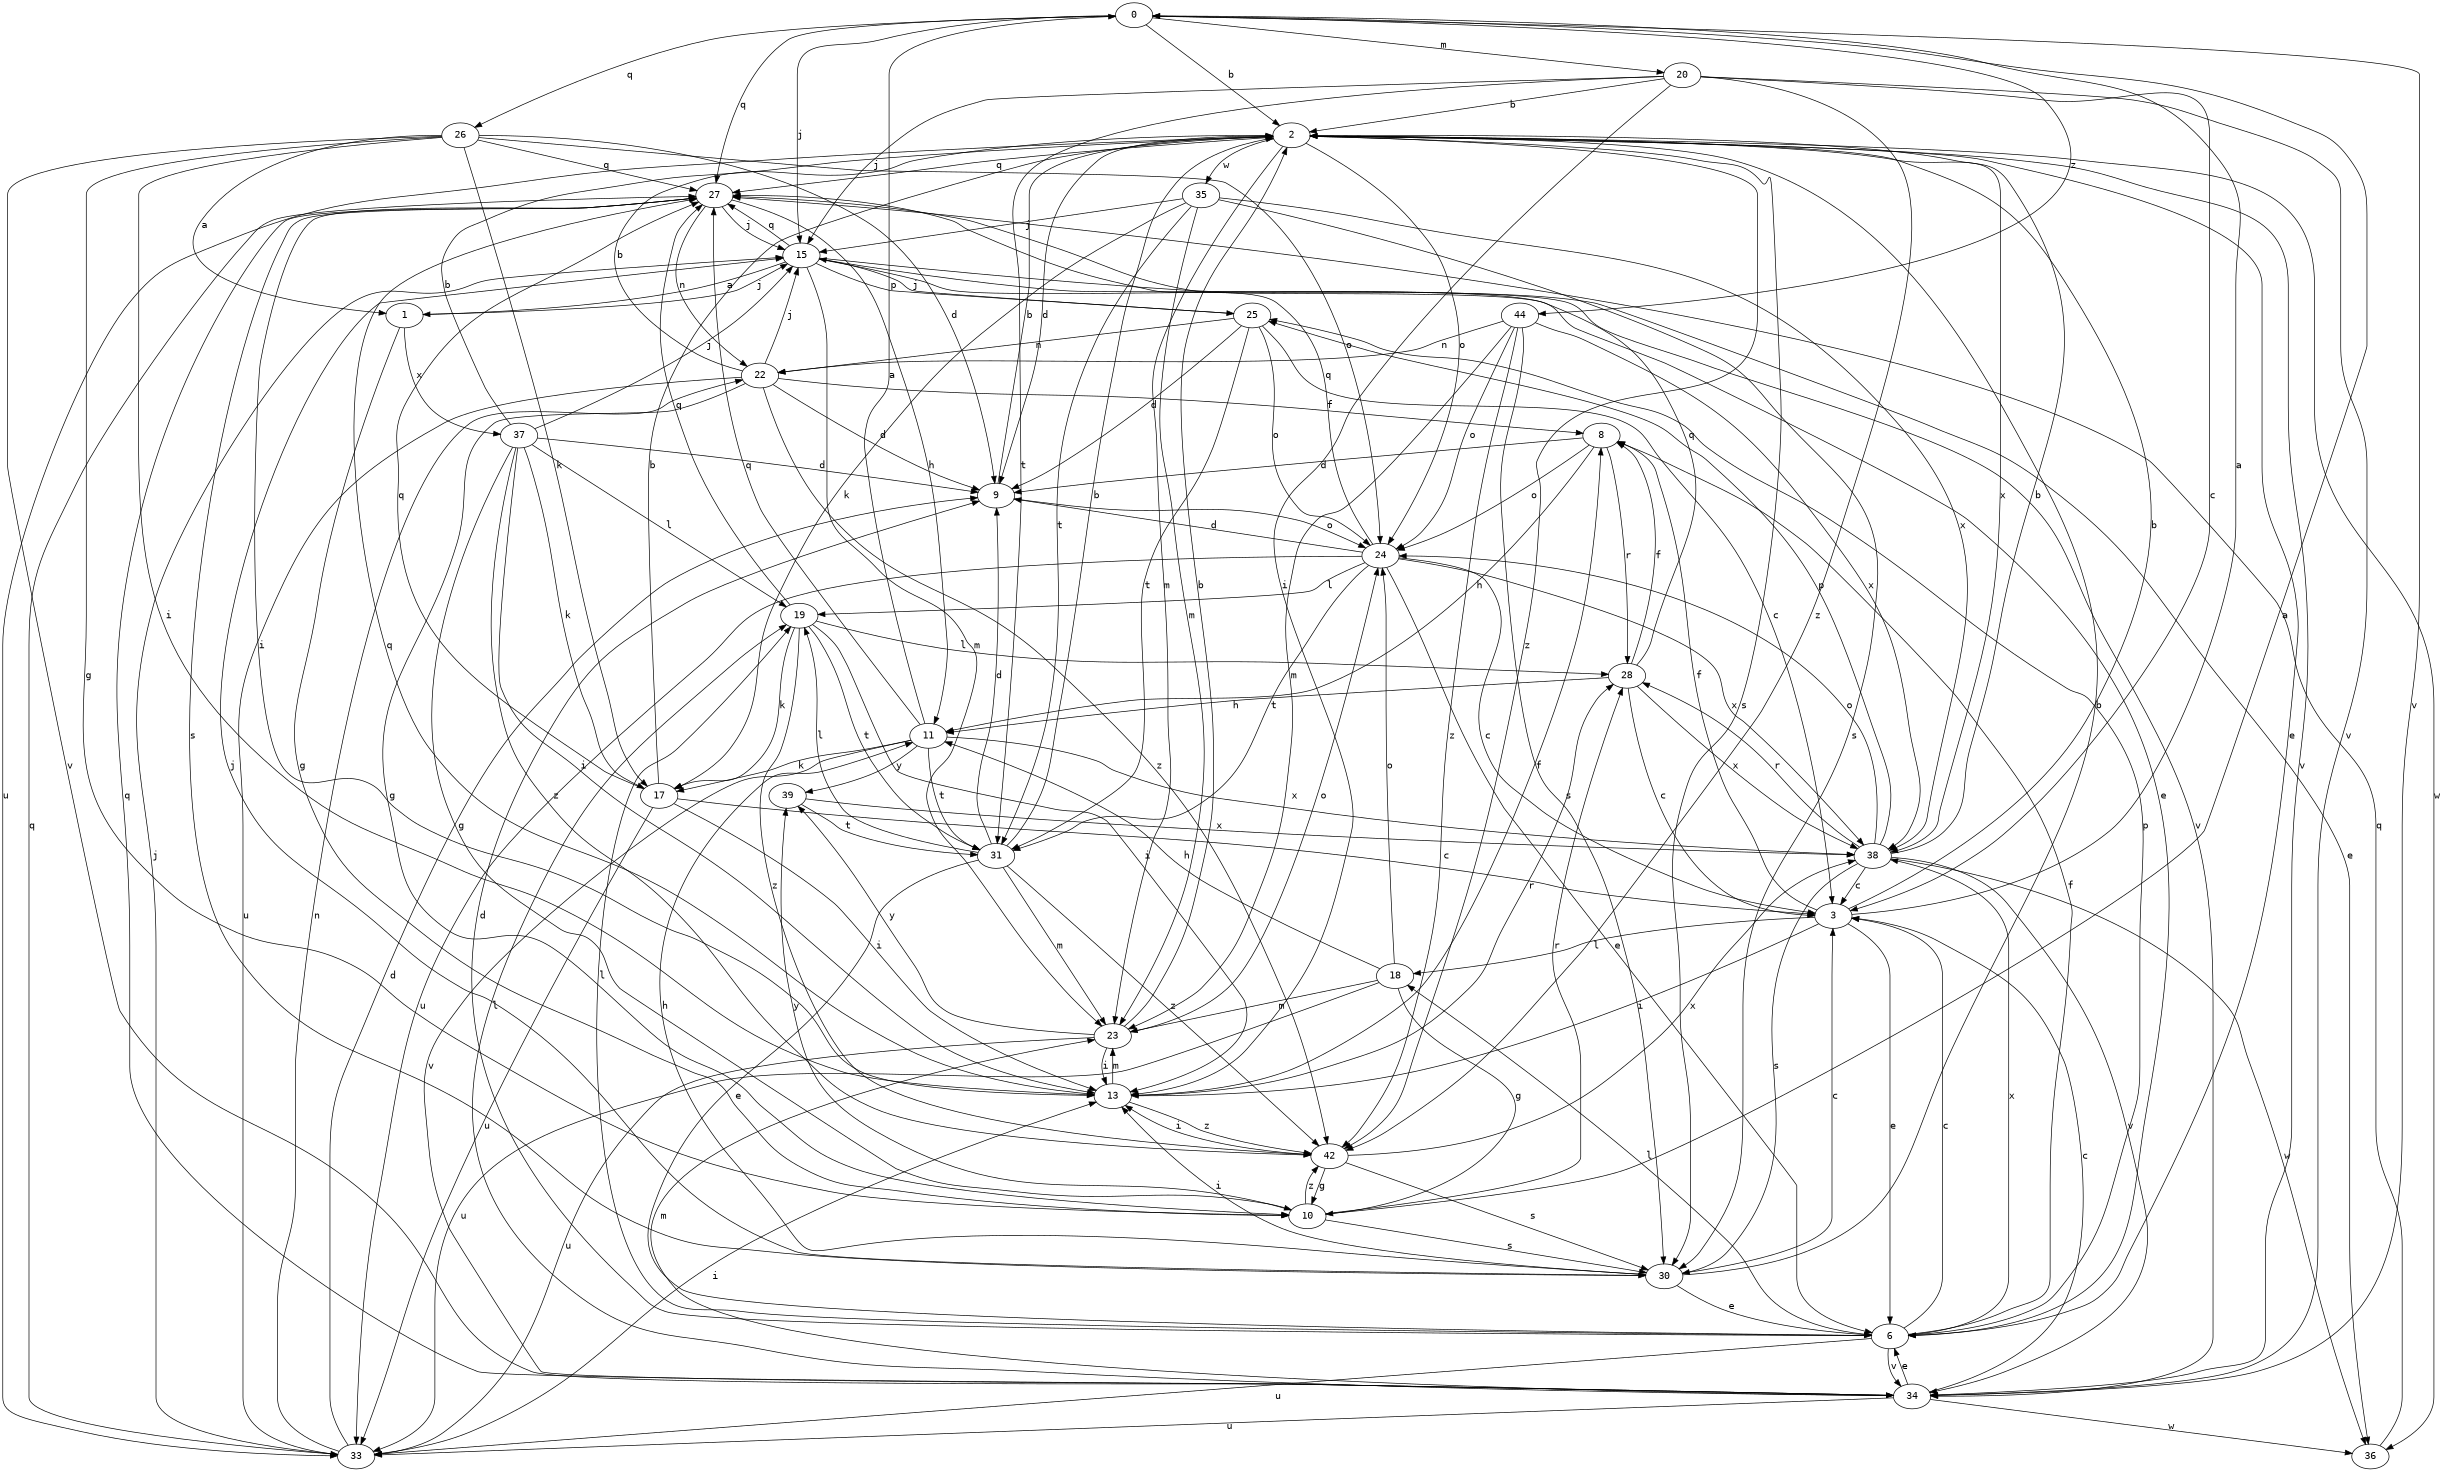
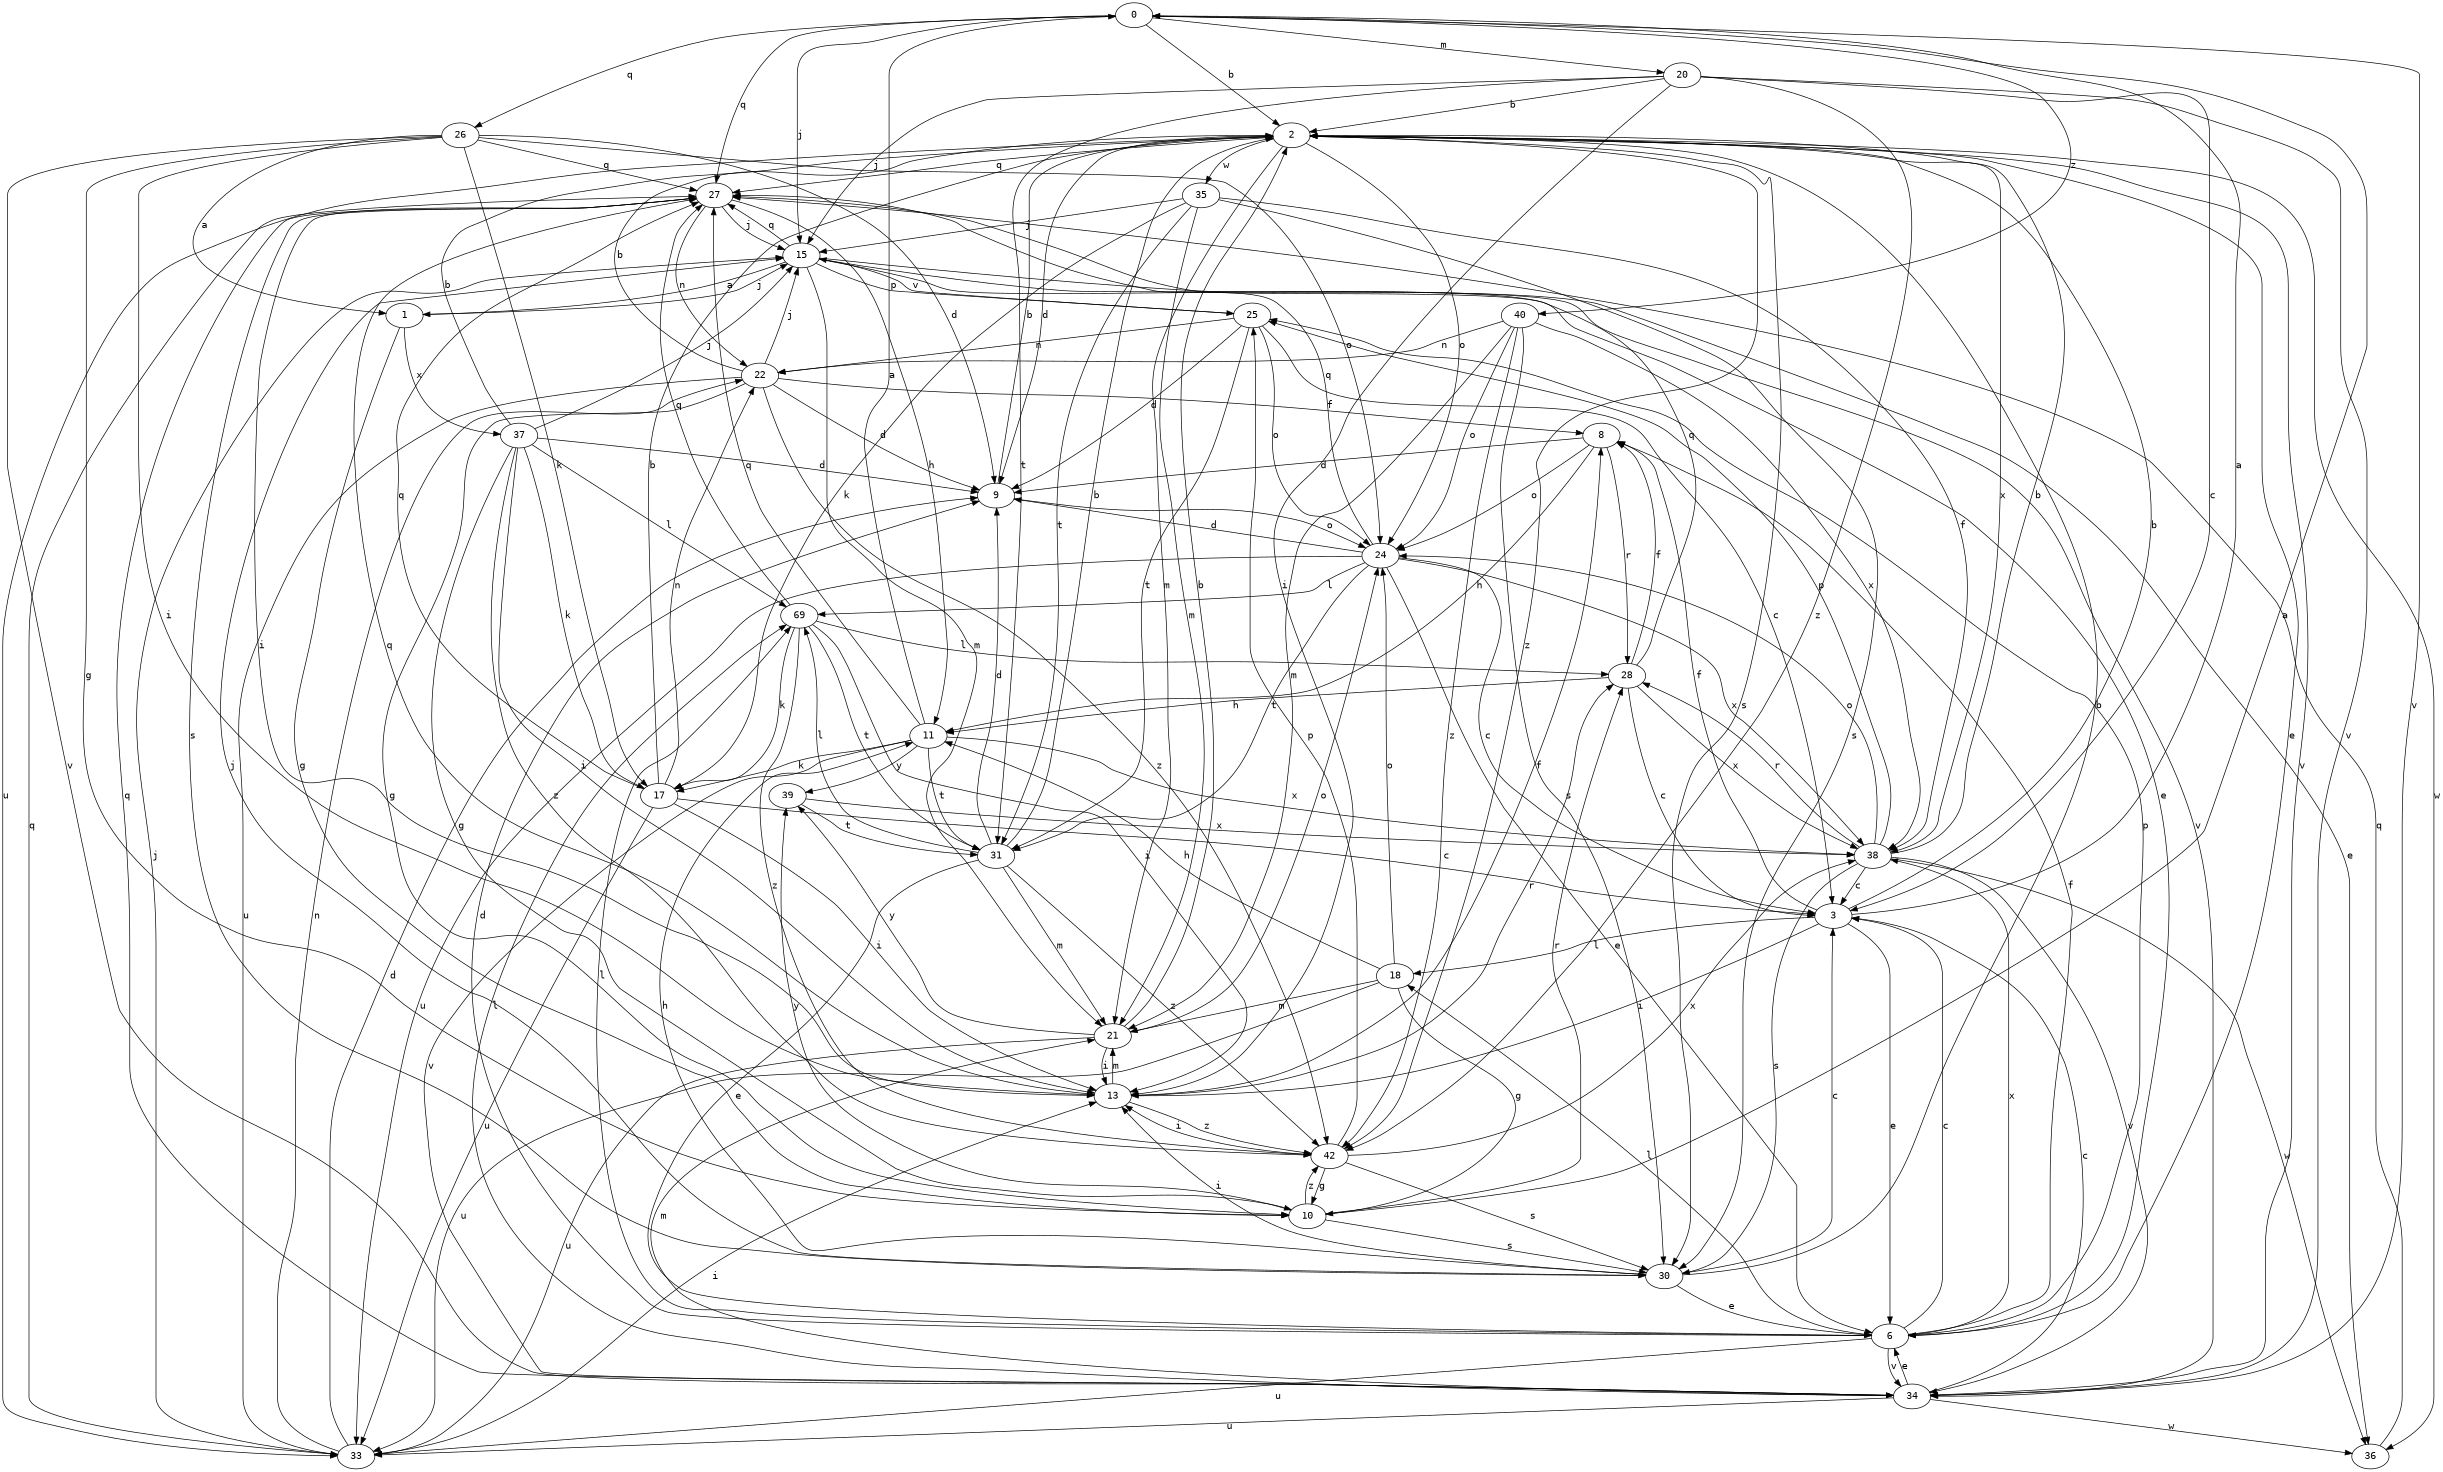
(916, 285) -> (916, 285)
(1520, 315) -> (1520, 315)
(1963, 526) -> (1963, 526)
none -> (673, 593)
(799, 616) -> (799, 616)
none -> (1303, 740)
(1113, 1036) -> (1113, 1036)
